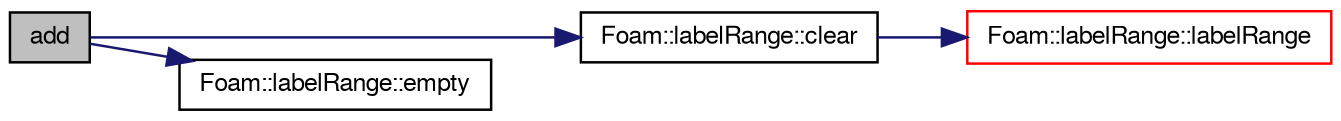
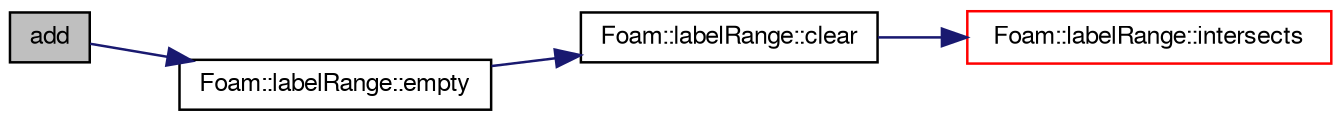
(323, 37) -> (524, 62)
(1149, 37) -> (1149, 37)
